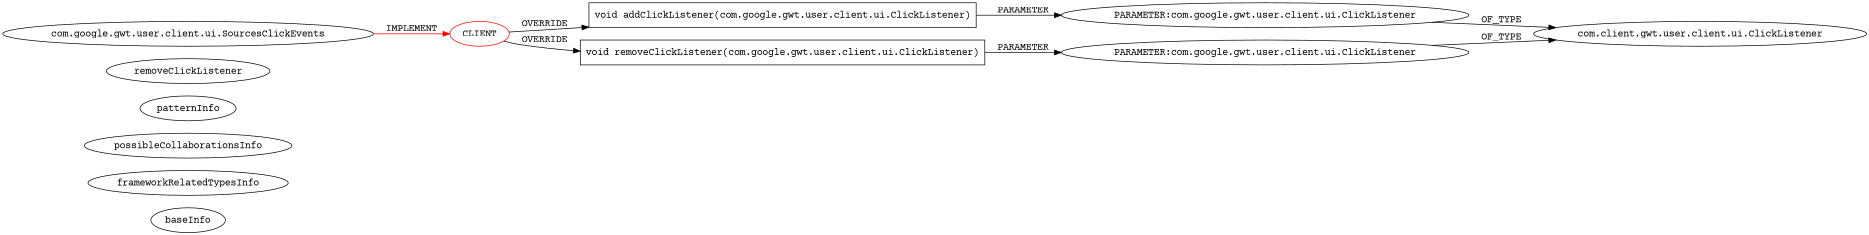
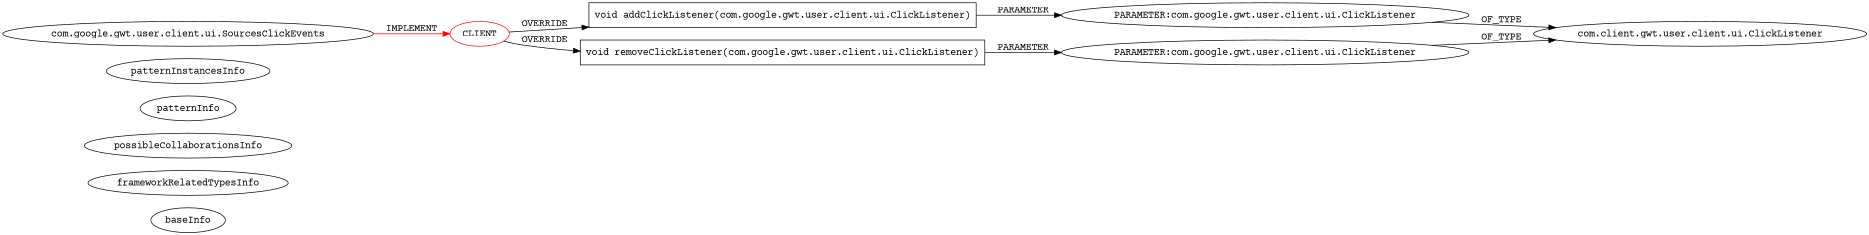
(188, 71) -> (188, 71)
